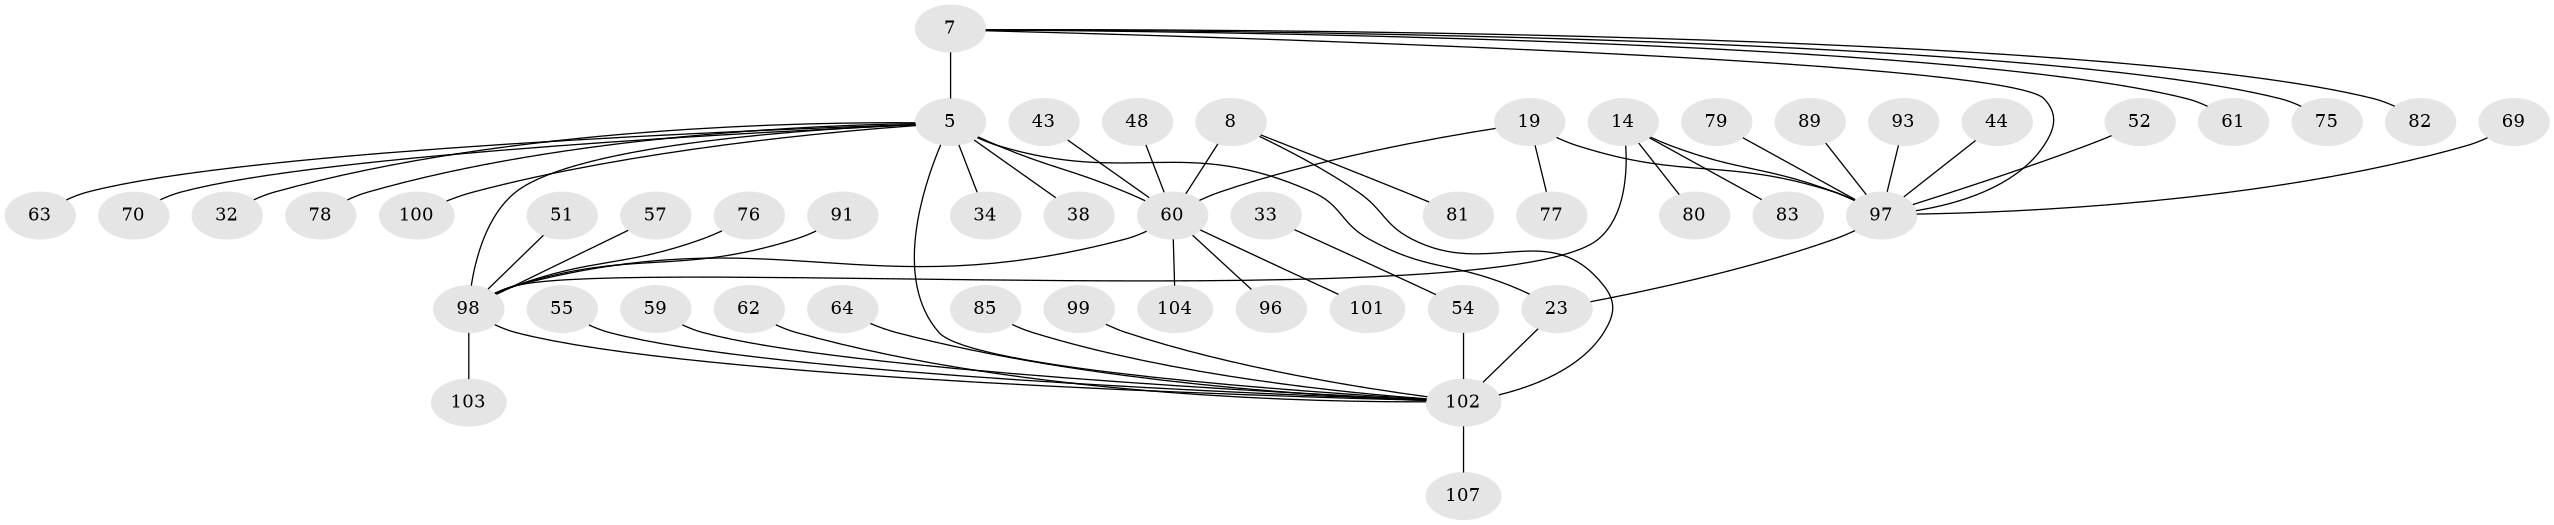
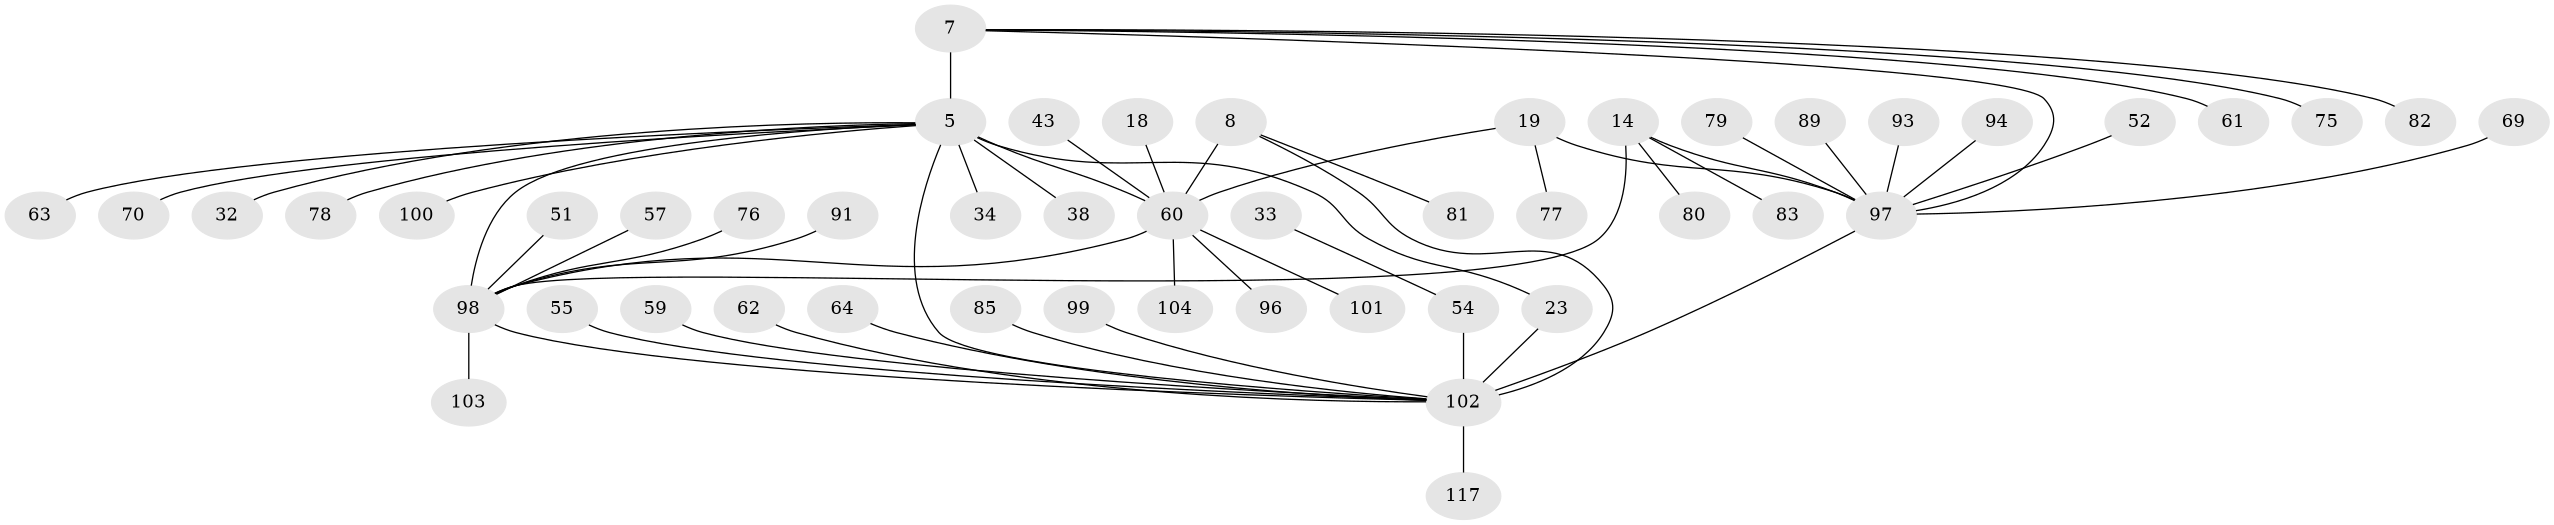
(1138, 122) -> (1138, 122)
(1997, 122) -> (1997, 122)
(1724, 272) -> (1678, 318)
(1464, 496) -> (1464, 496)
